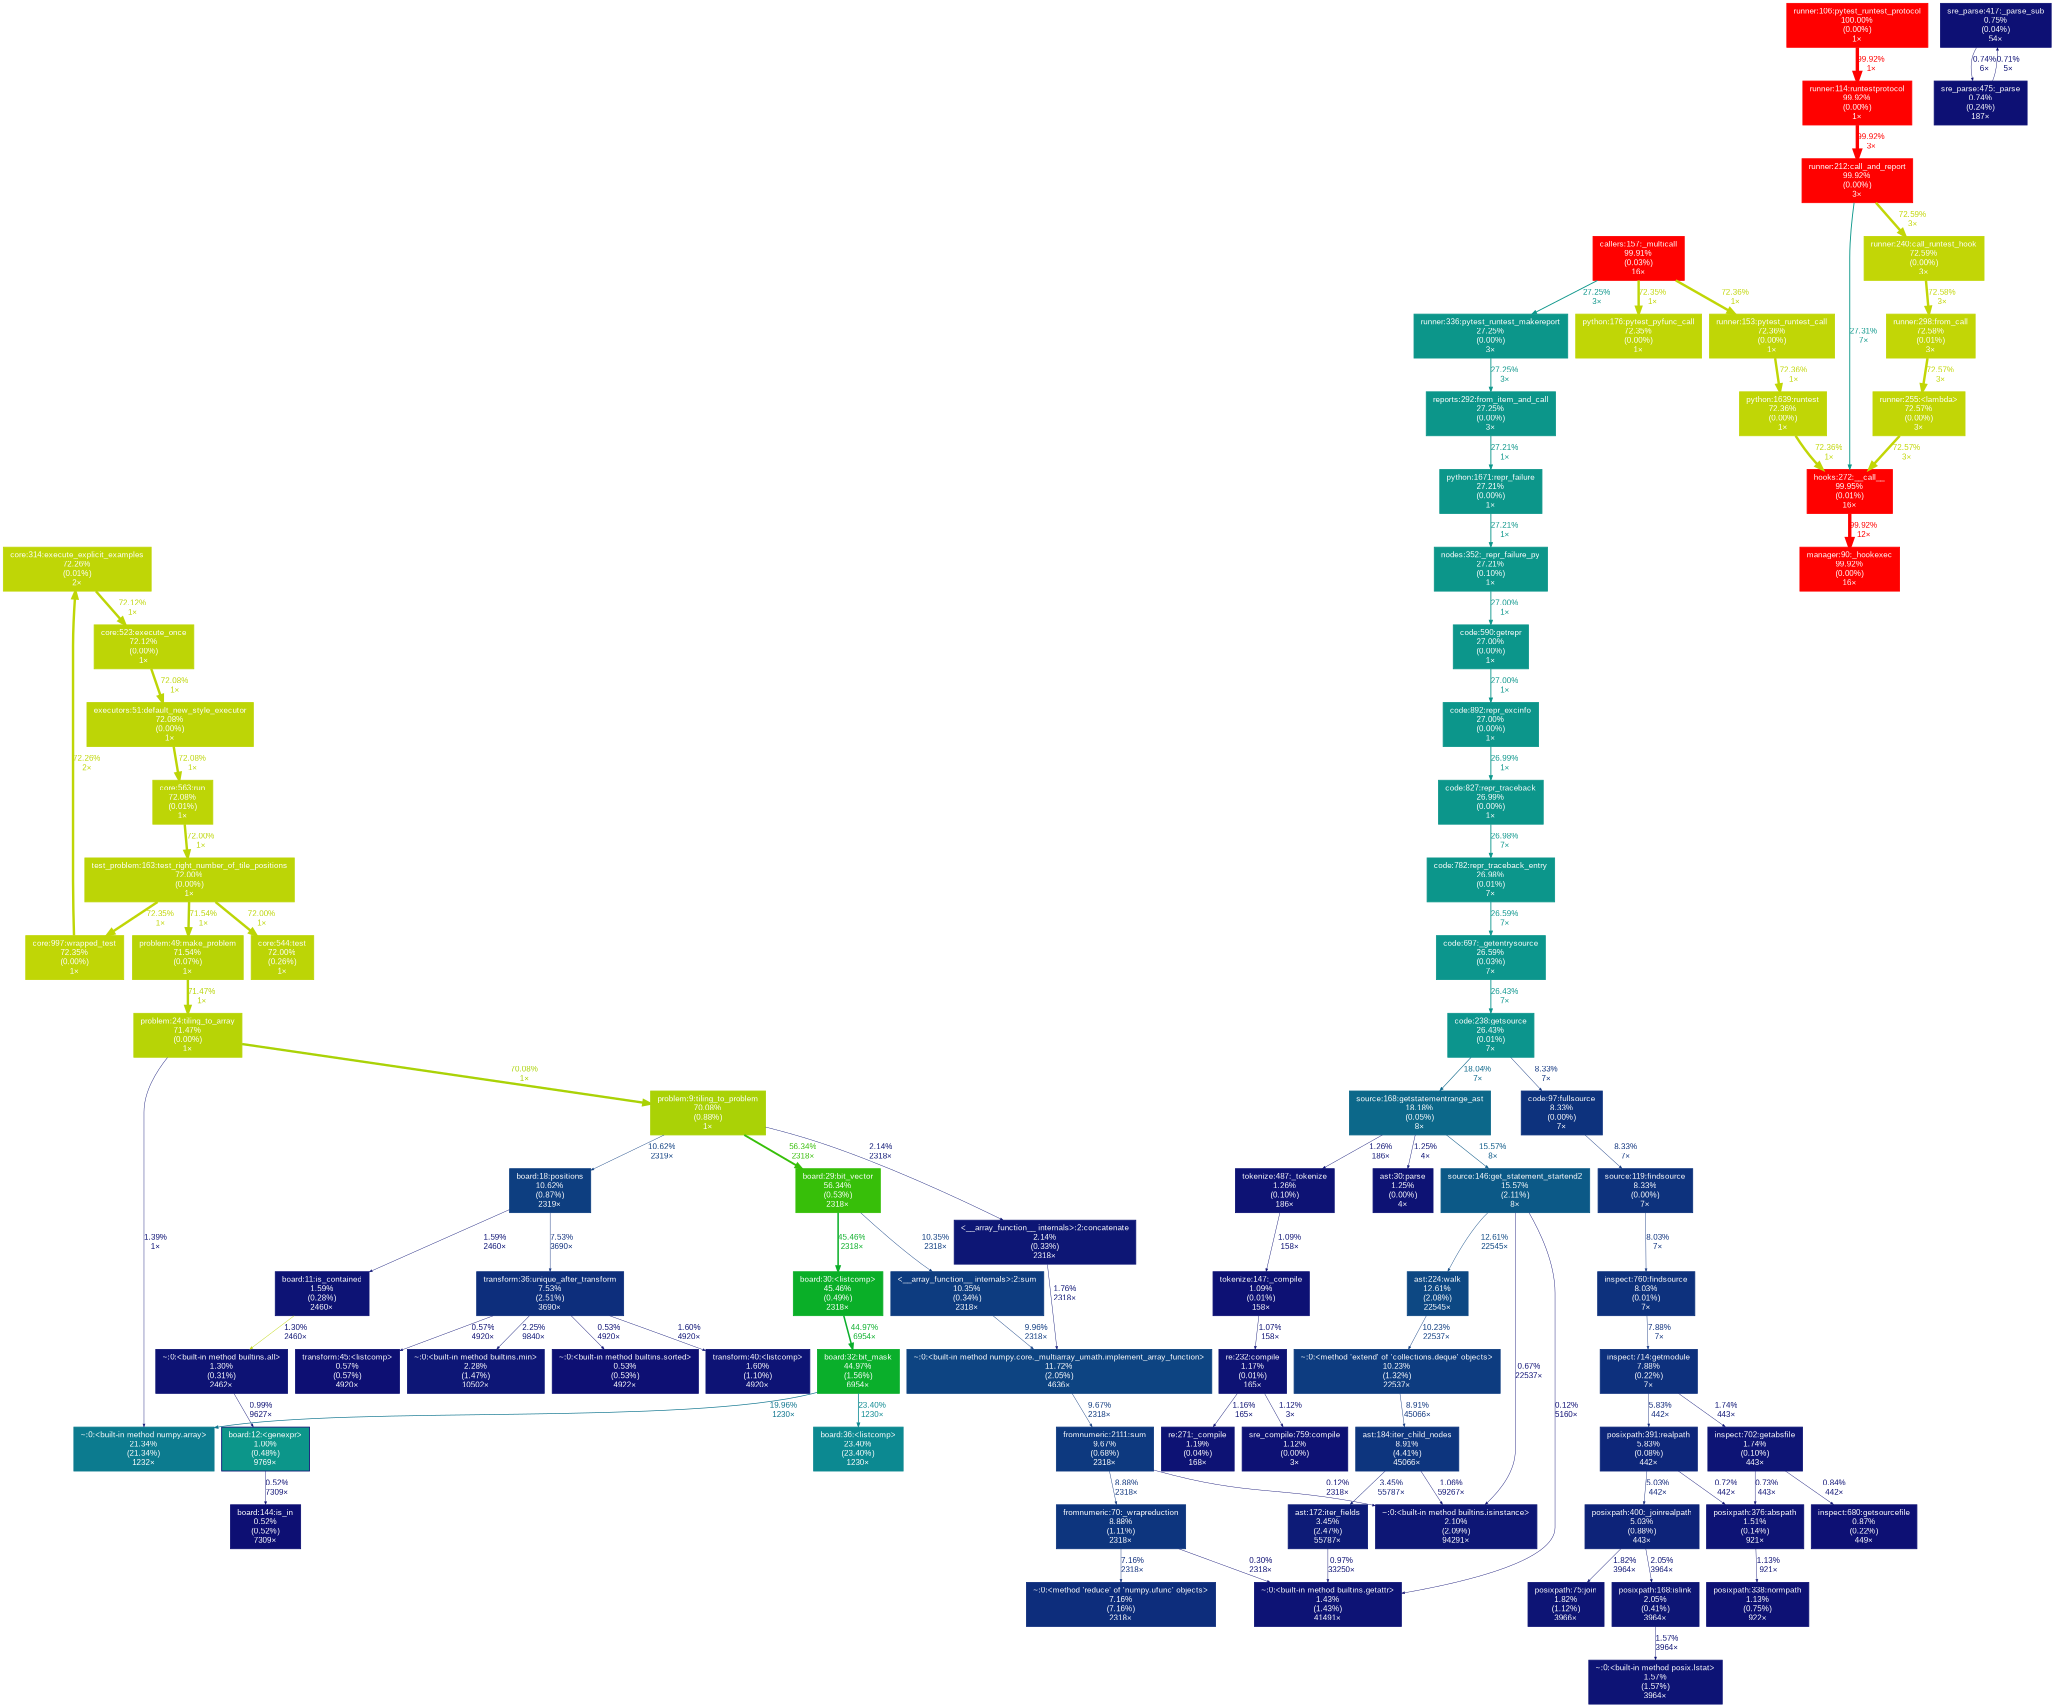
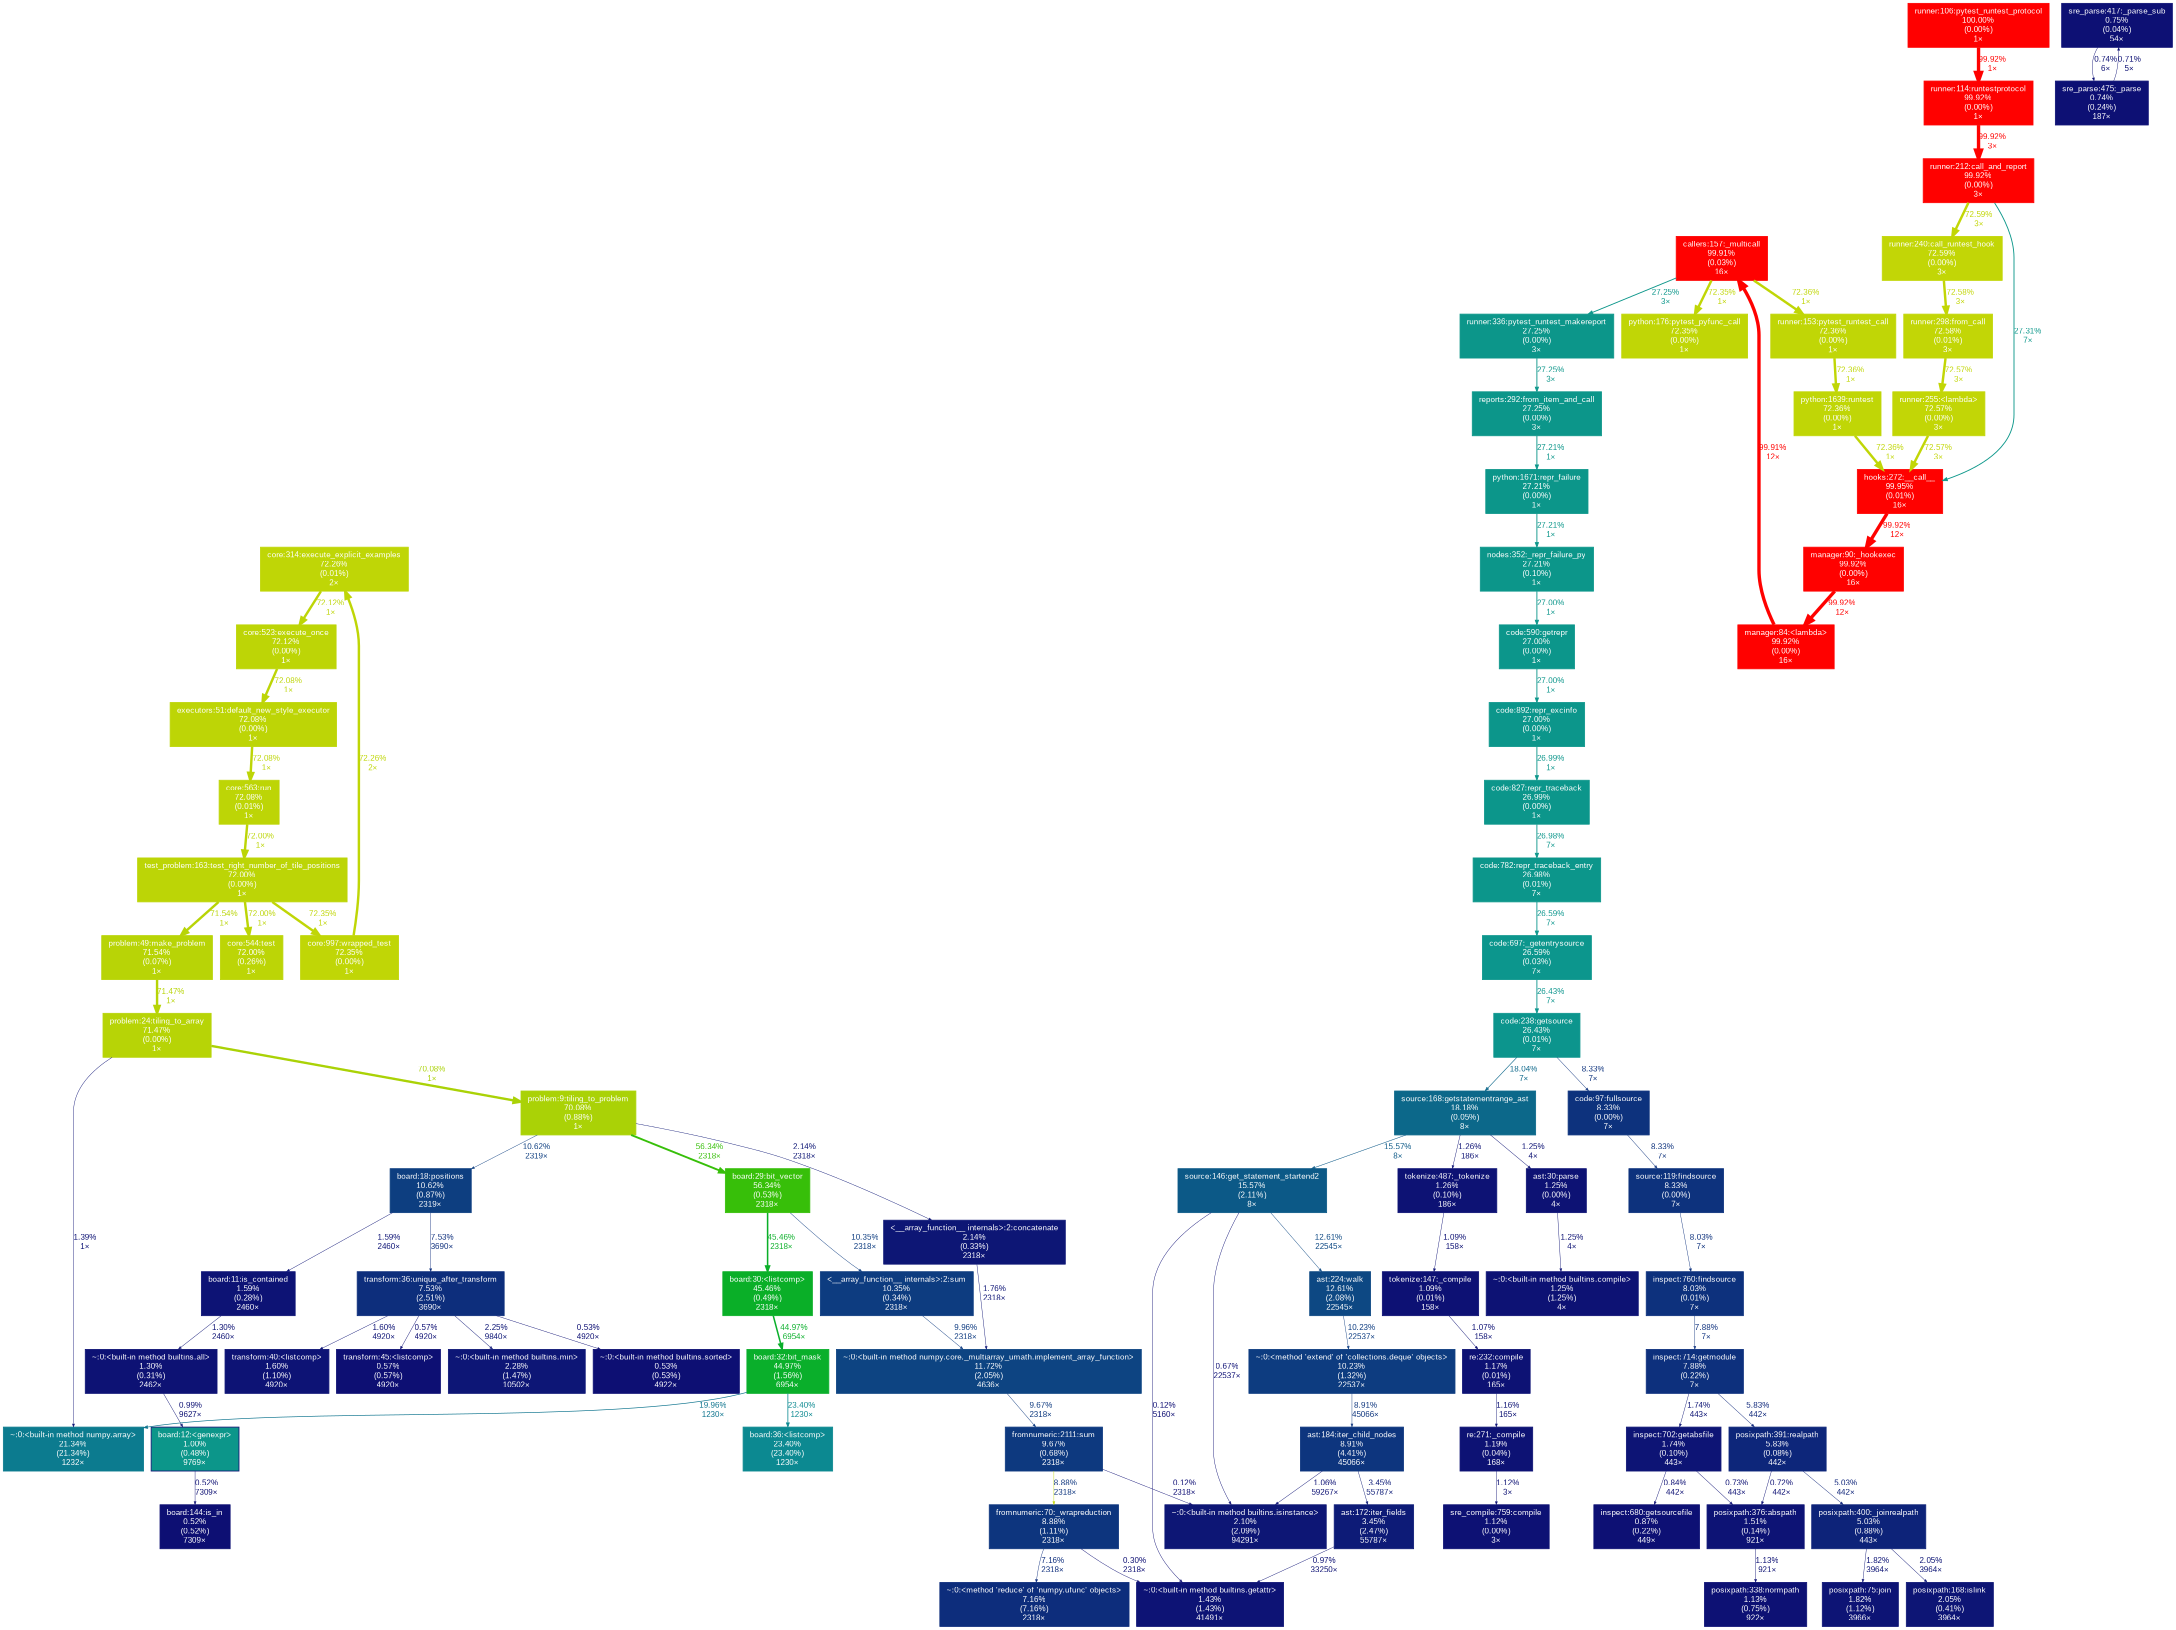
none -> (1786, 647)
none -> (1562, 1294)
(273, 1331) -> (201, 1331)
(1273, 1409) -> (1496, 1486)
(1113, 1486) -> (1054, 1486)
(1656, 1682) -> none
